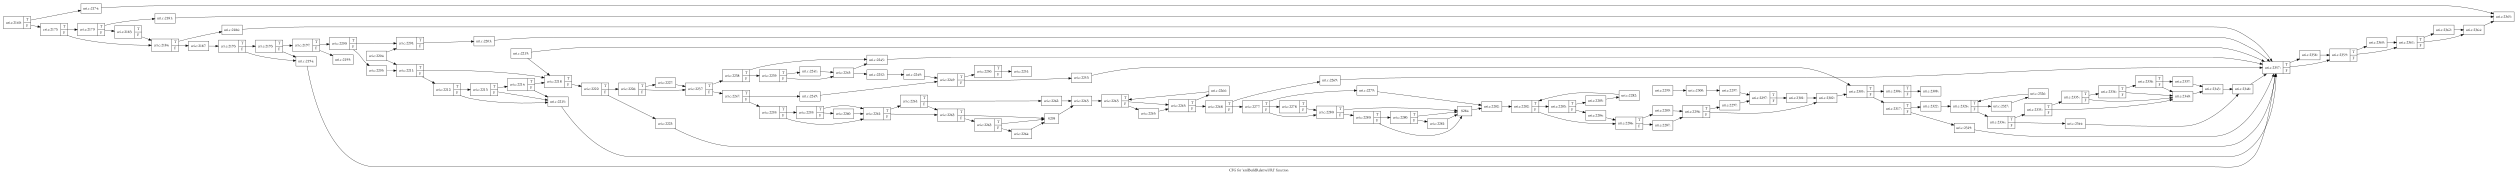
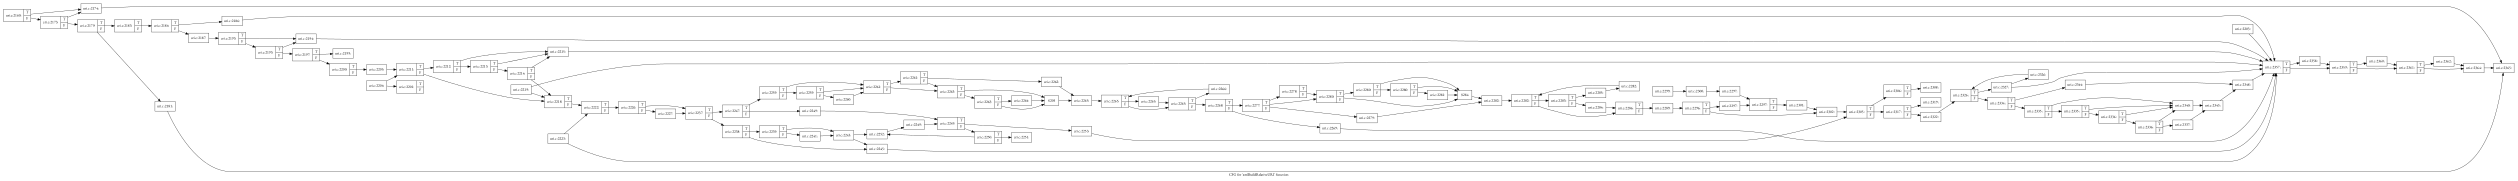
(448, 42) -> none
(108, 43) -> (73, 15)
(375, 43) -> none
(630, 106) -> (575, 125)
(1663, 125) -> none
none -> (932, 136)
(2138, 136) -> (2135, 72)
